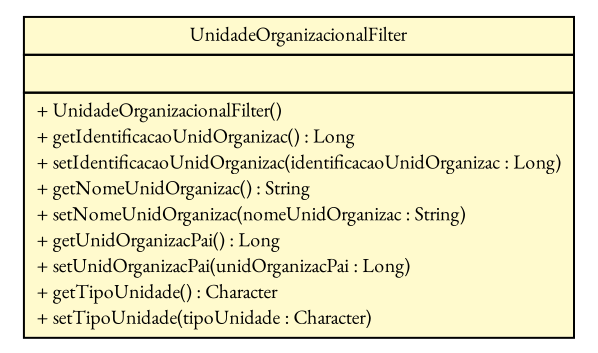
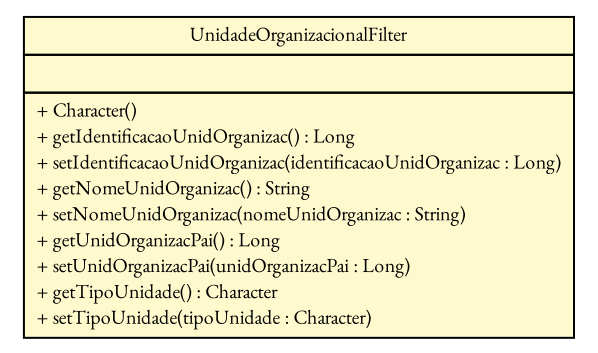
(159, 111) -> (87, 111)
